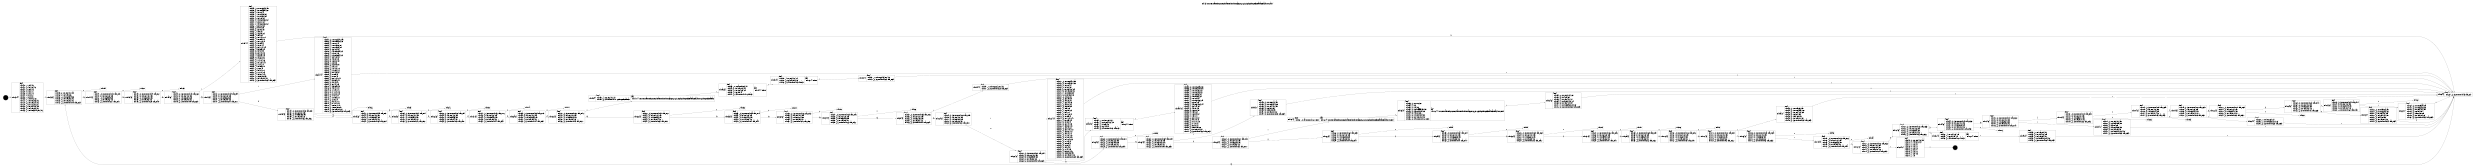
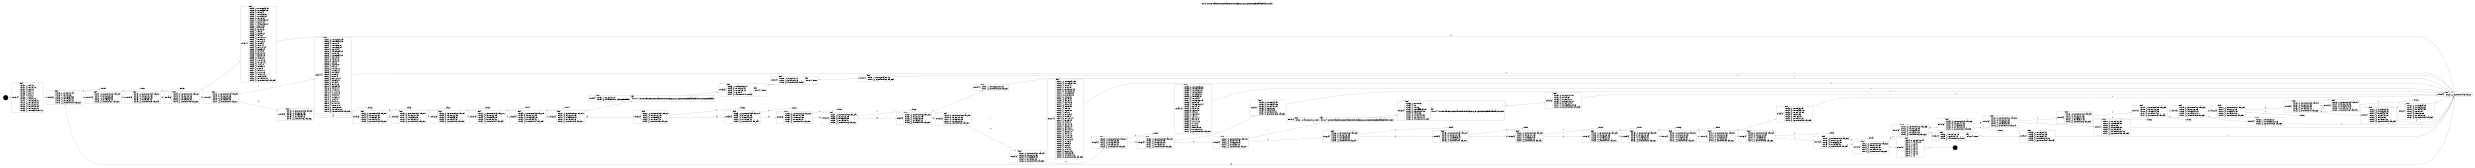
(1109, 124) -> none
